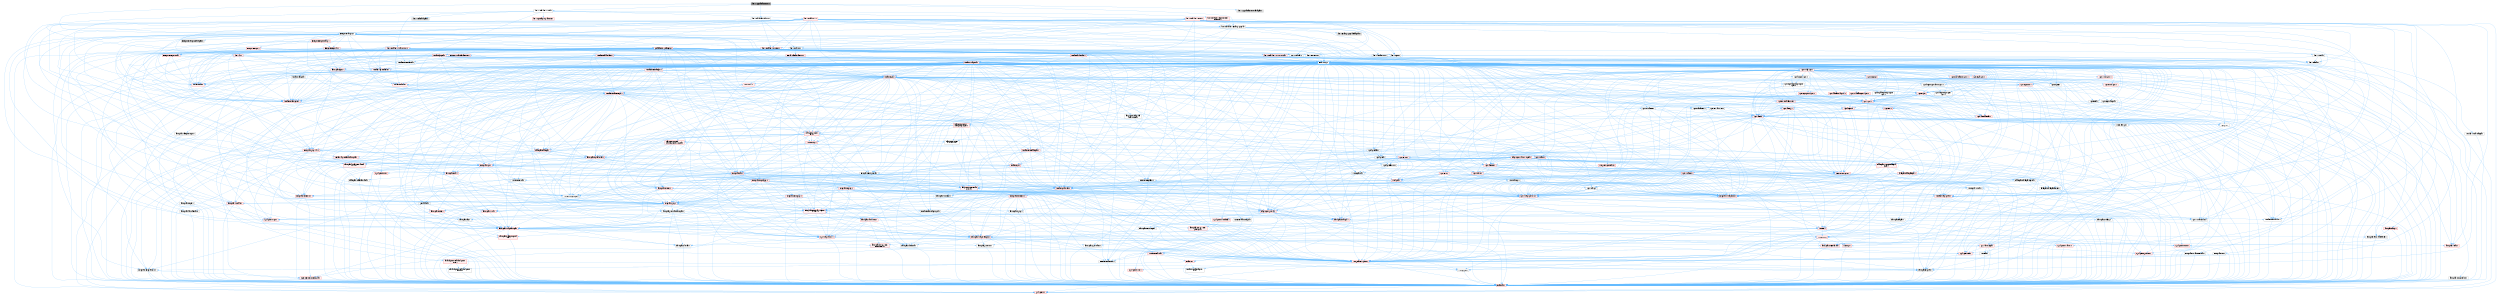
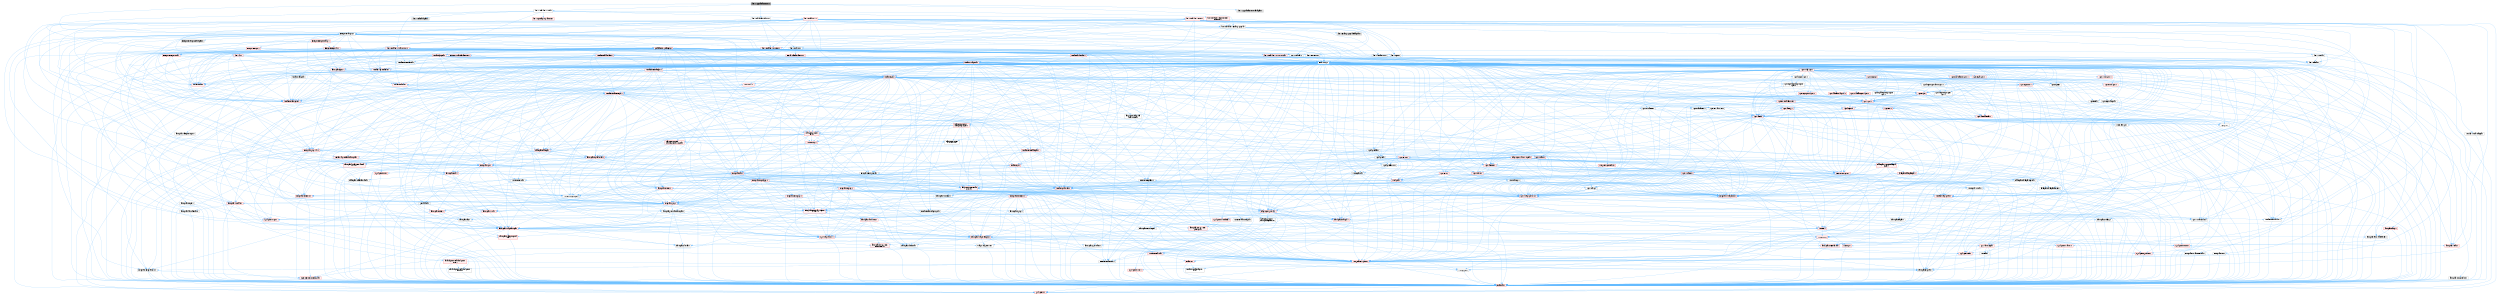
none -> (1267, 220)
(985, 246) -> (985, 246)
